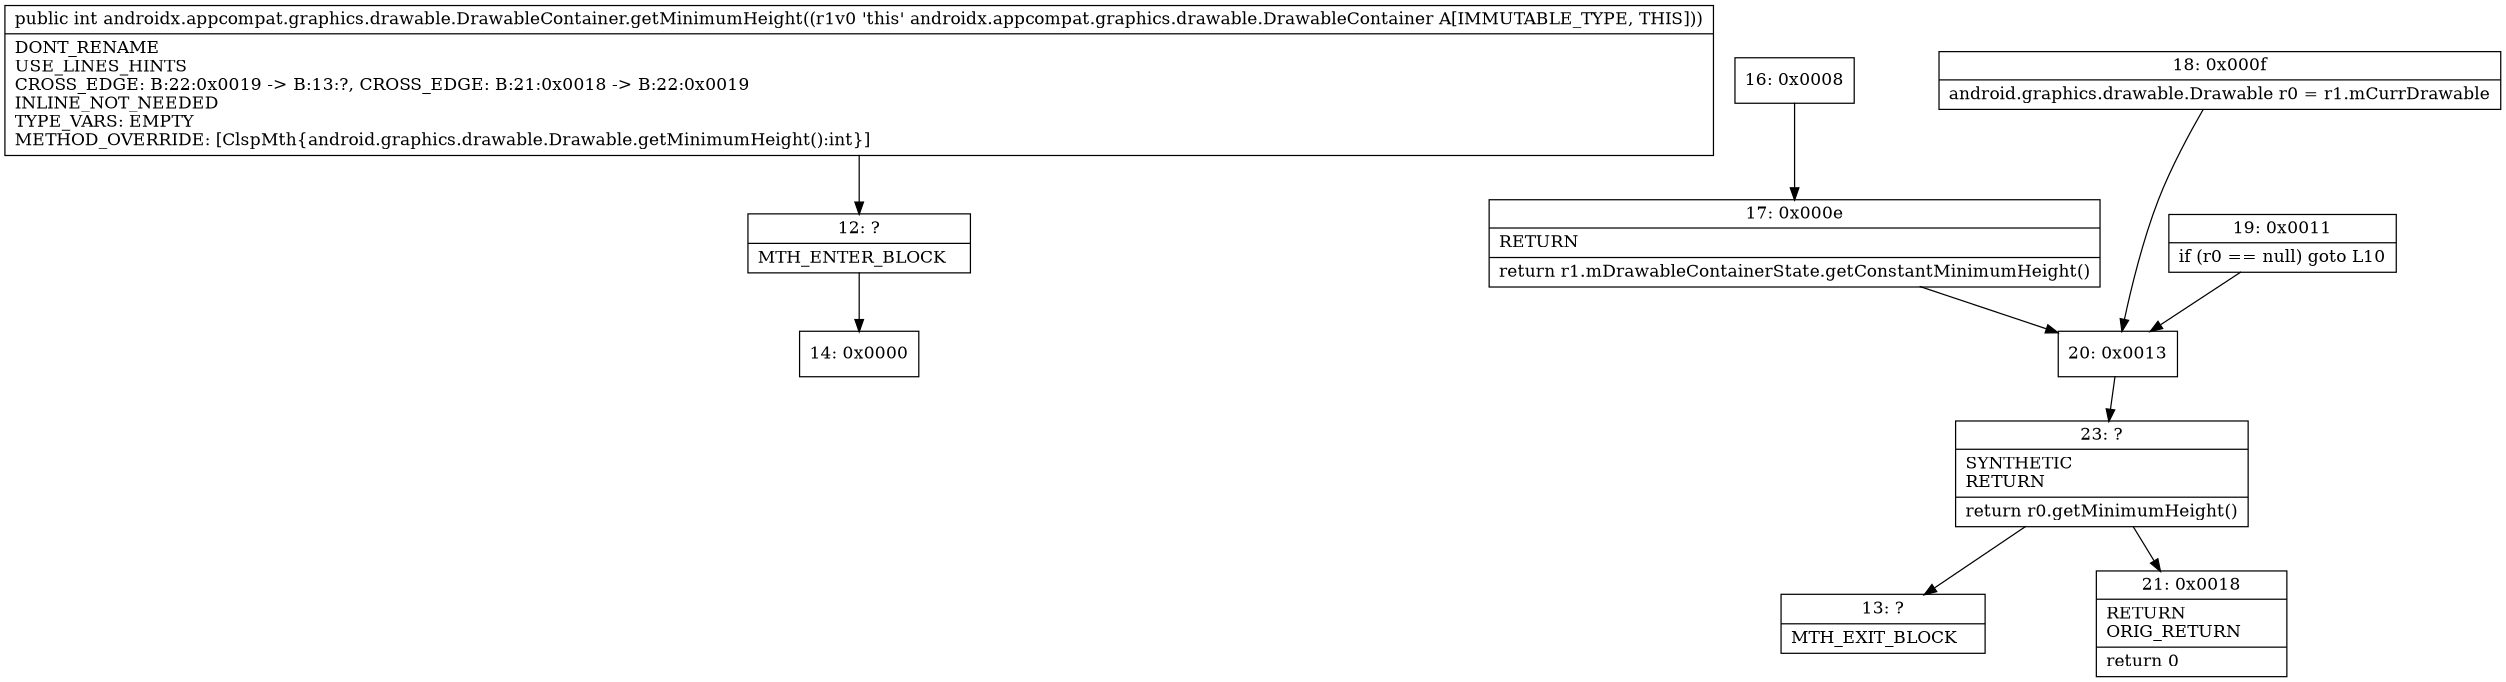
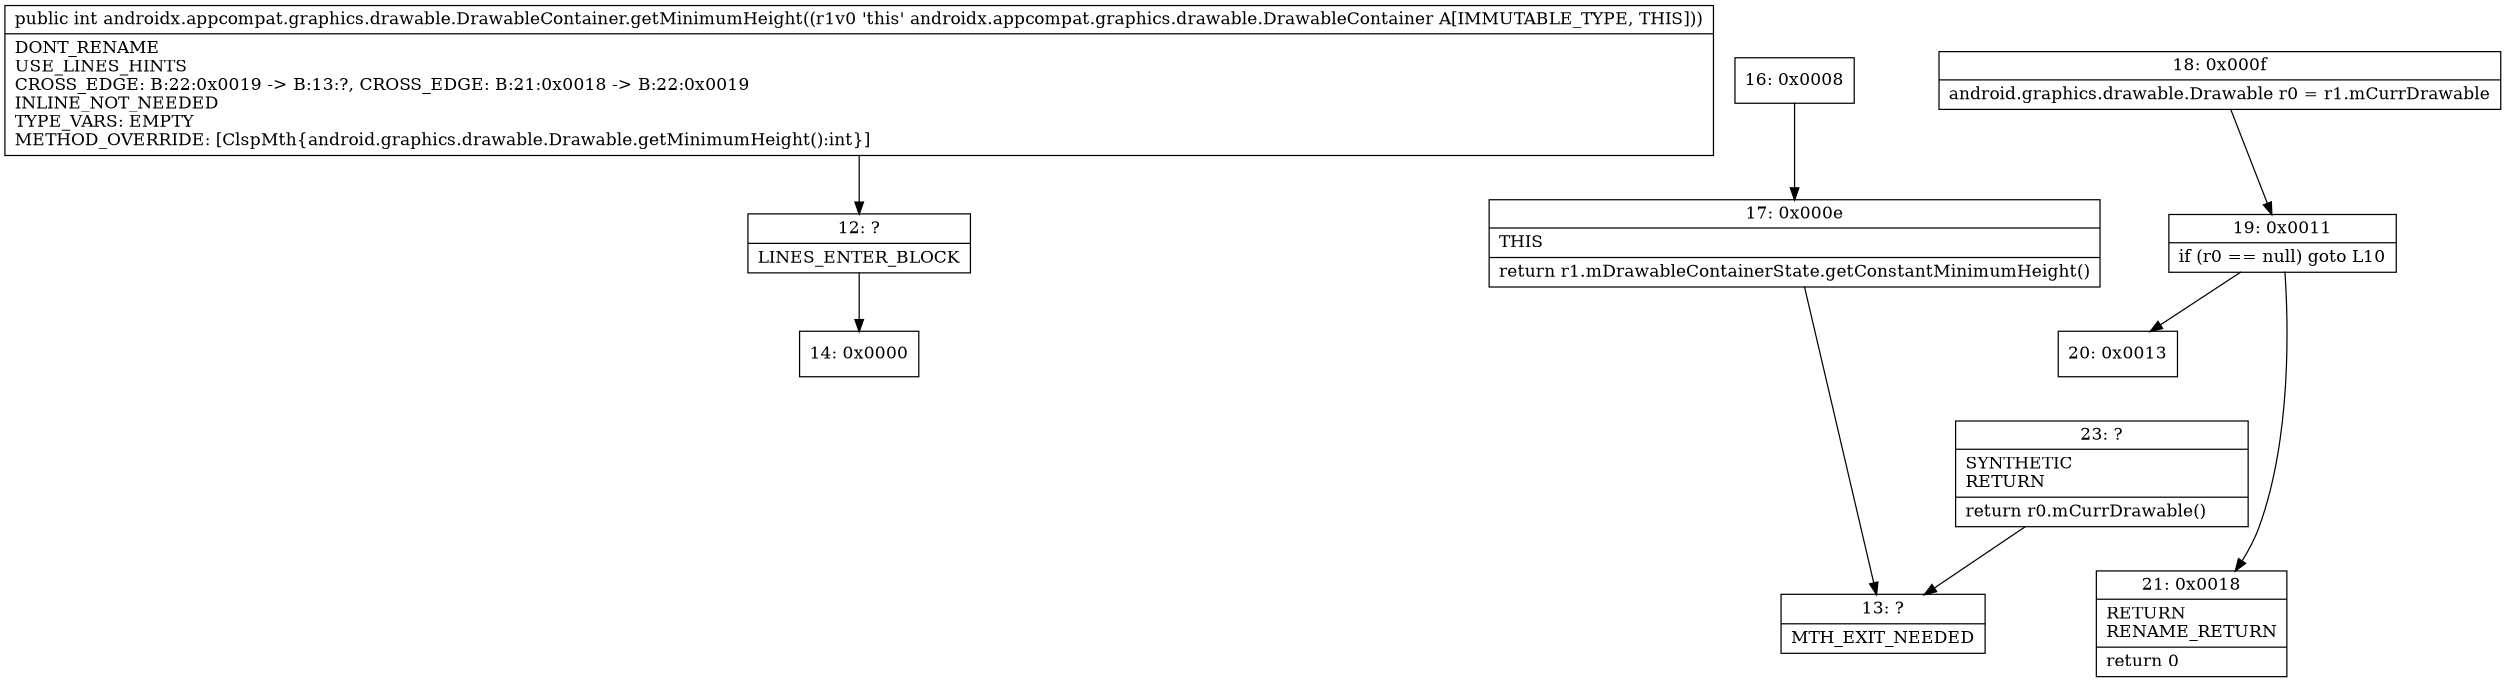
(2154, 210) -> (2249, 156)
(1539, 242) -> (1522, 242)
(852, 258) -> (859, 258)
(1983, 308) -> (1839, 435)
(2113, 393) -> none
(2102, 511) -> (2086, 511)
(2143, 543) -> (2283, 419)
(2174, 632) -> (2192, 632)
(1874, 638) -> (1883, 638)
